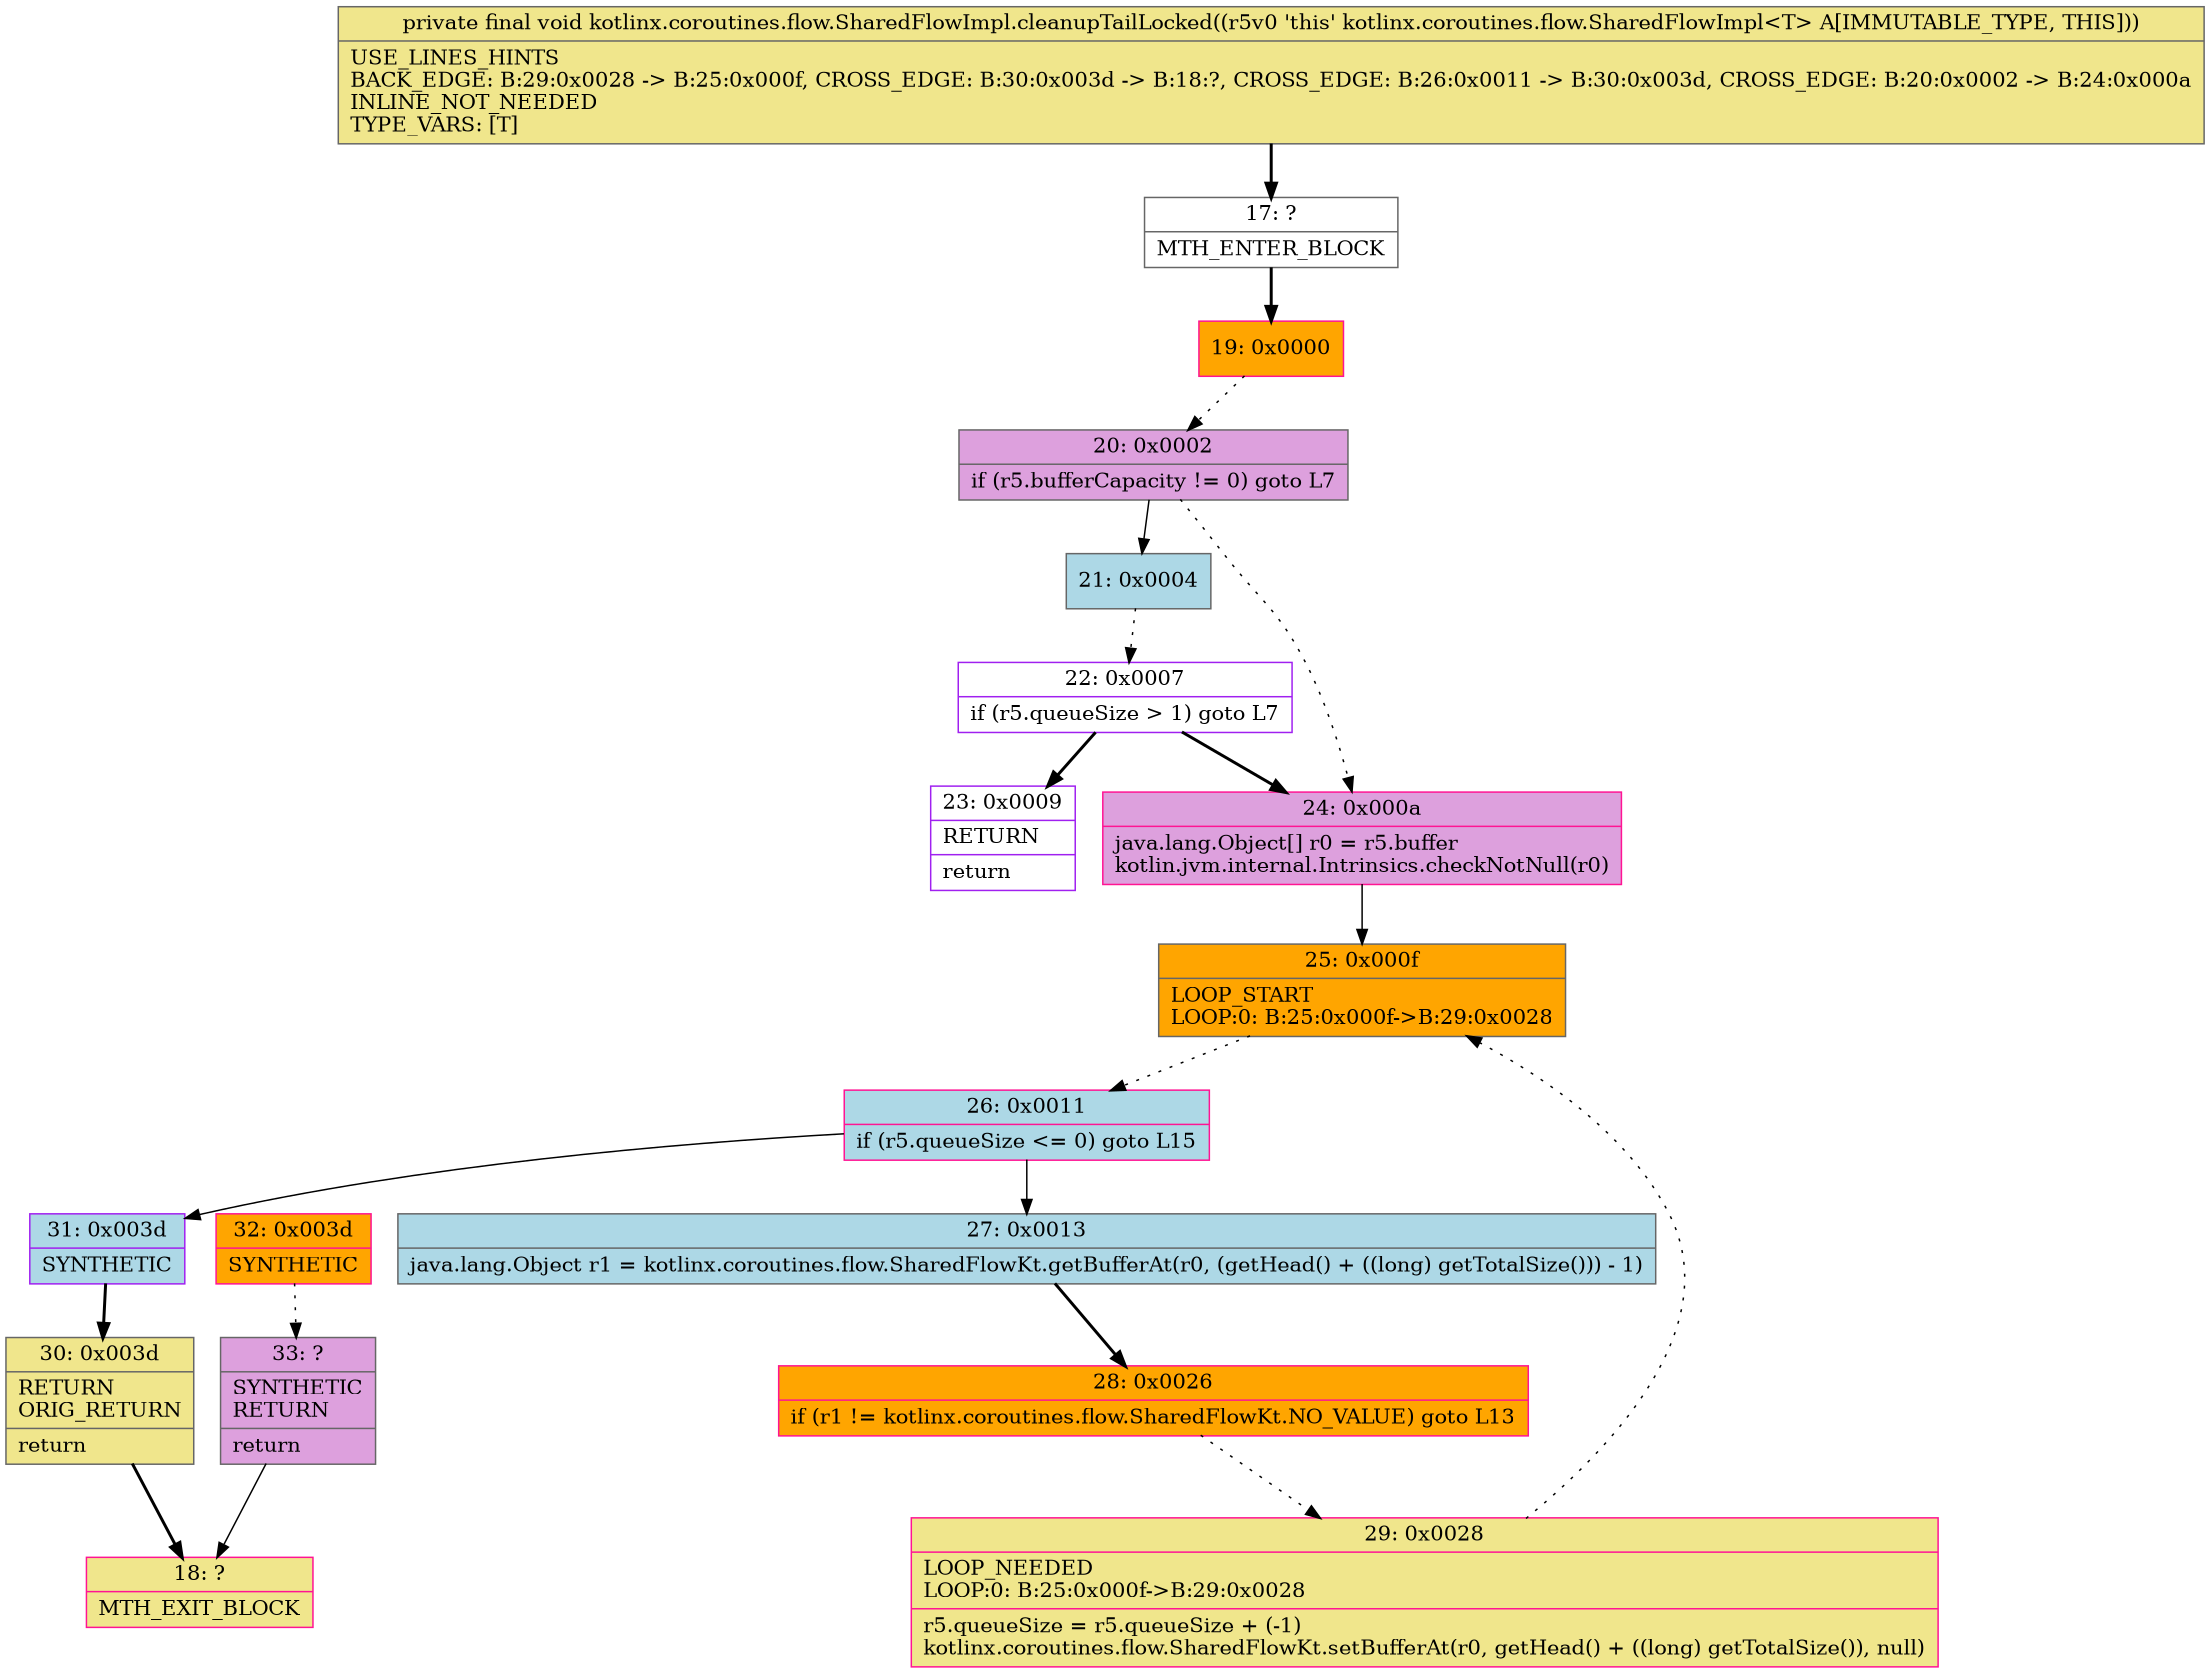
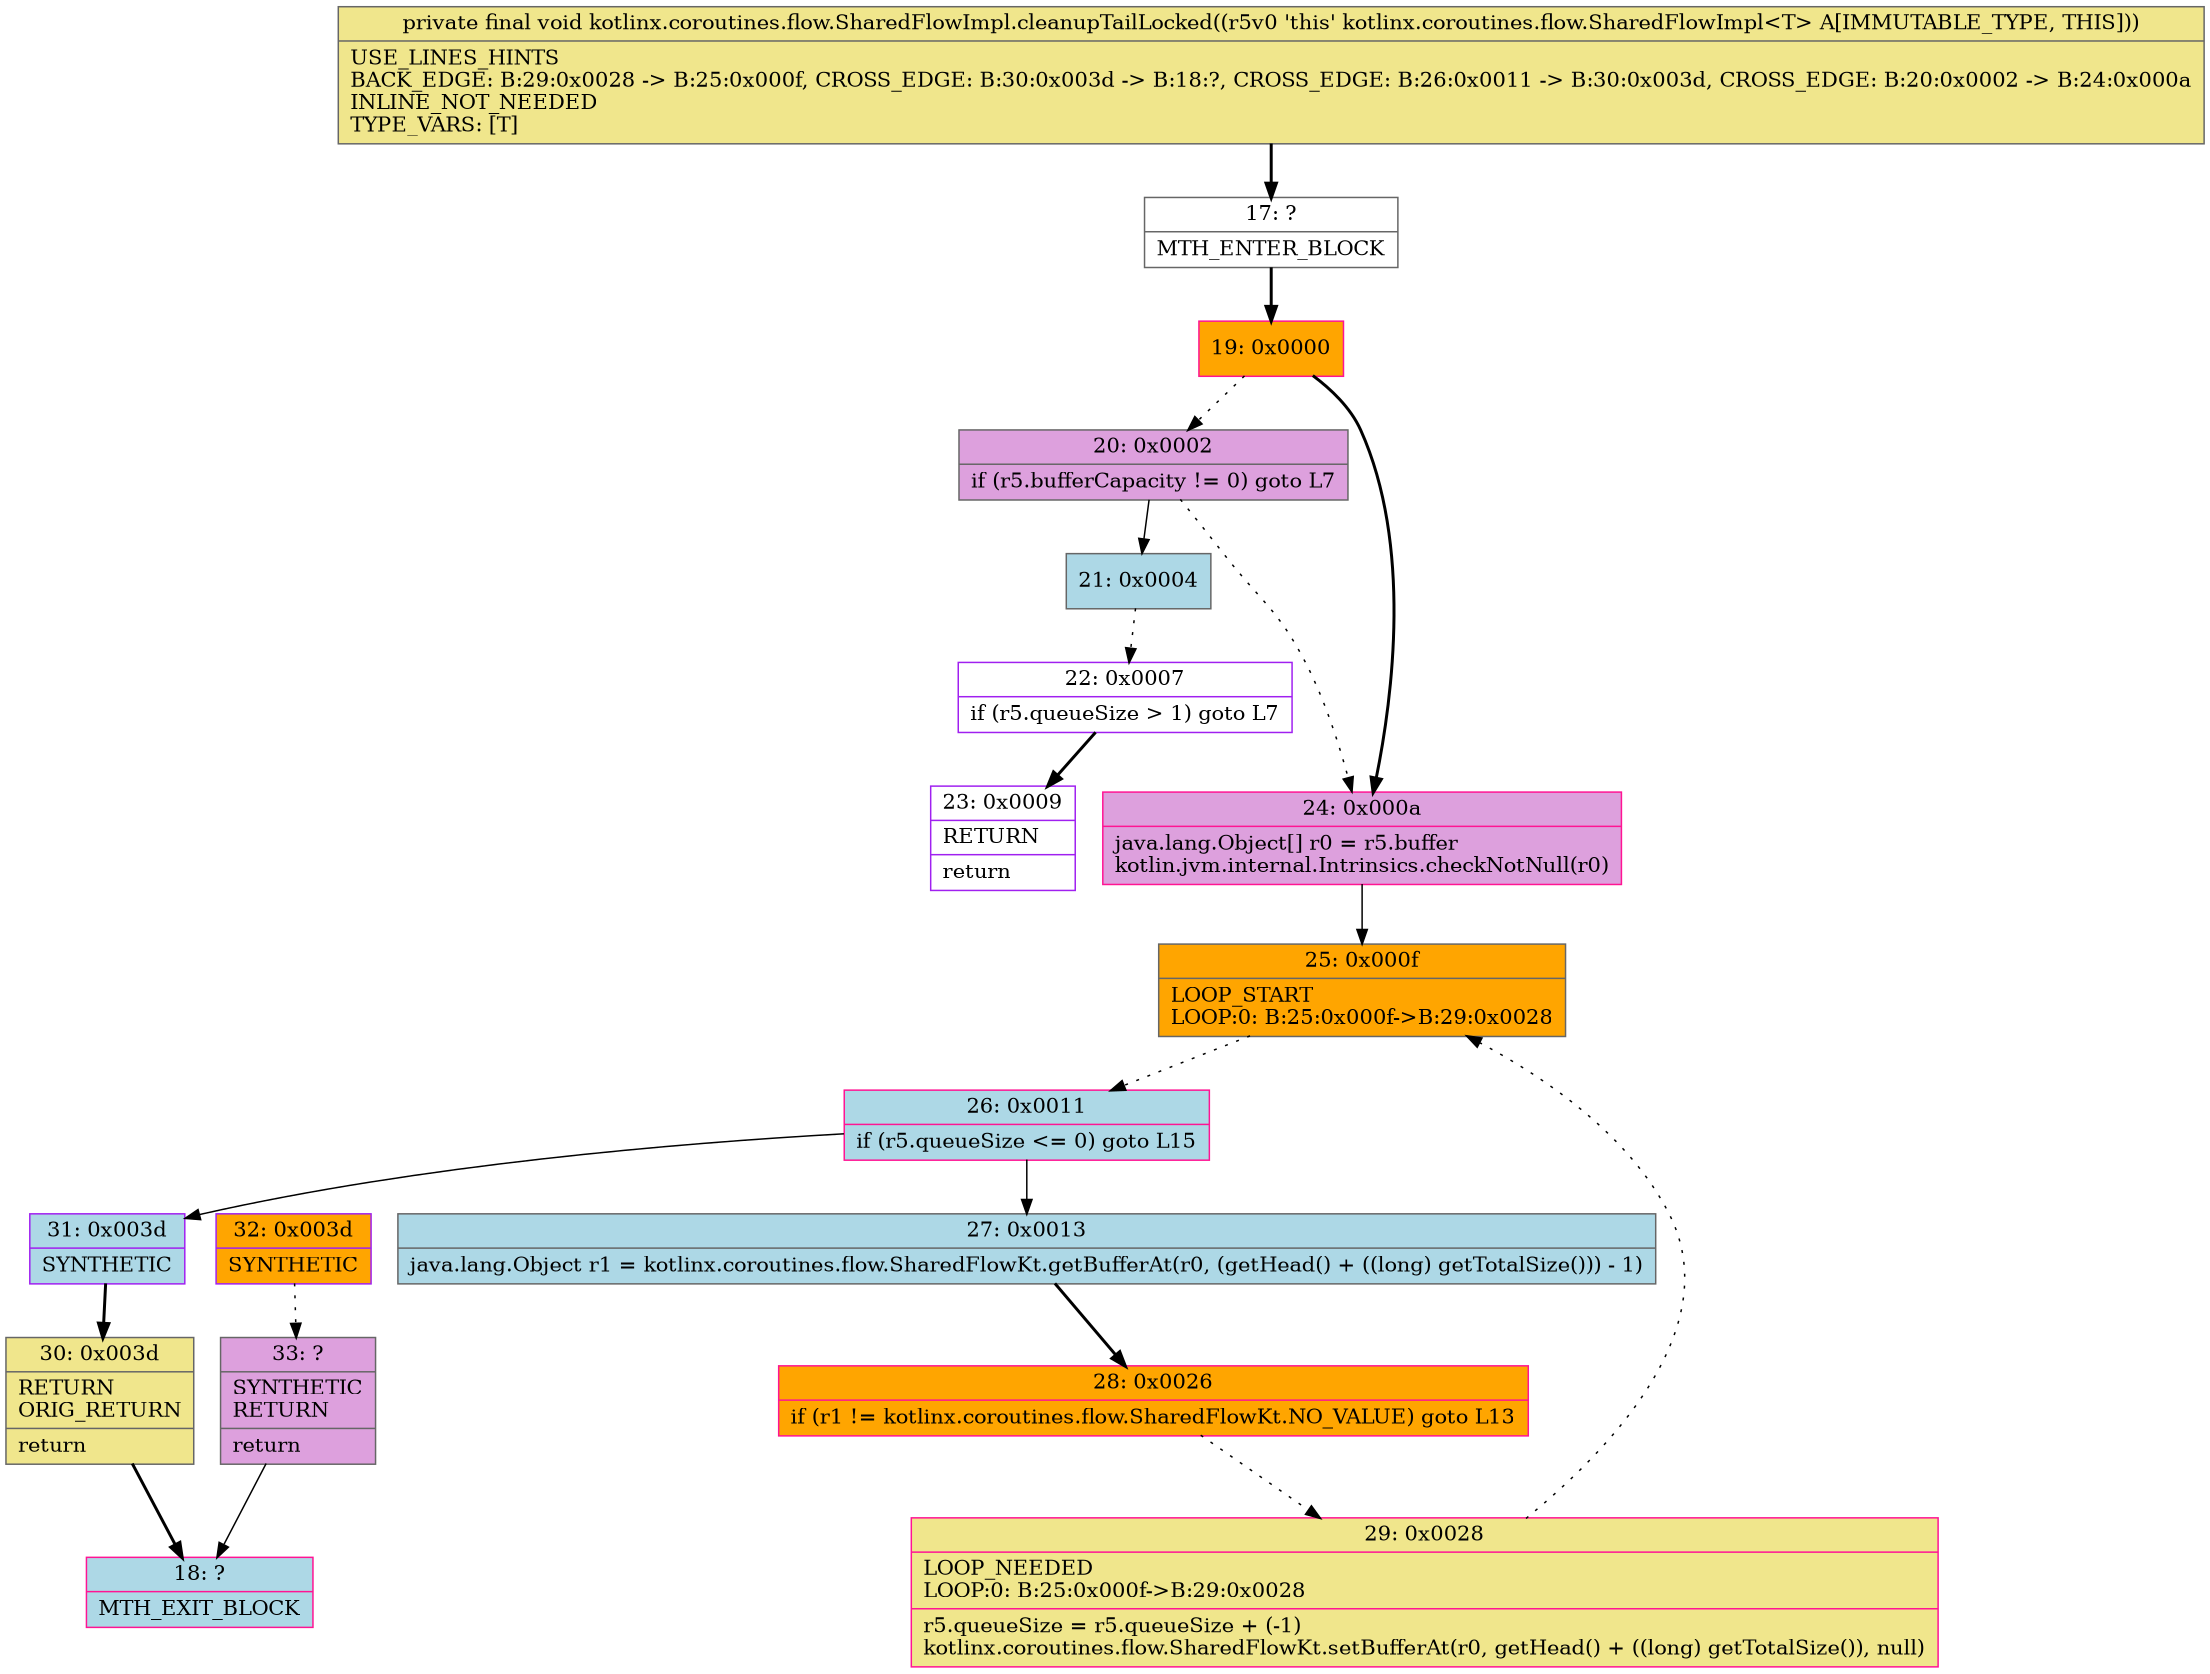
(1228, 759) -> (1392, 566)
(294, 1249) -> (294, 1249)
(200, 1592) -> (200, 1592)
